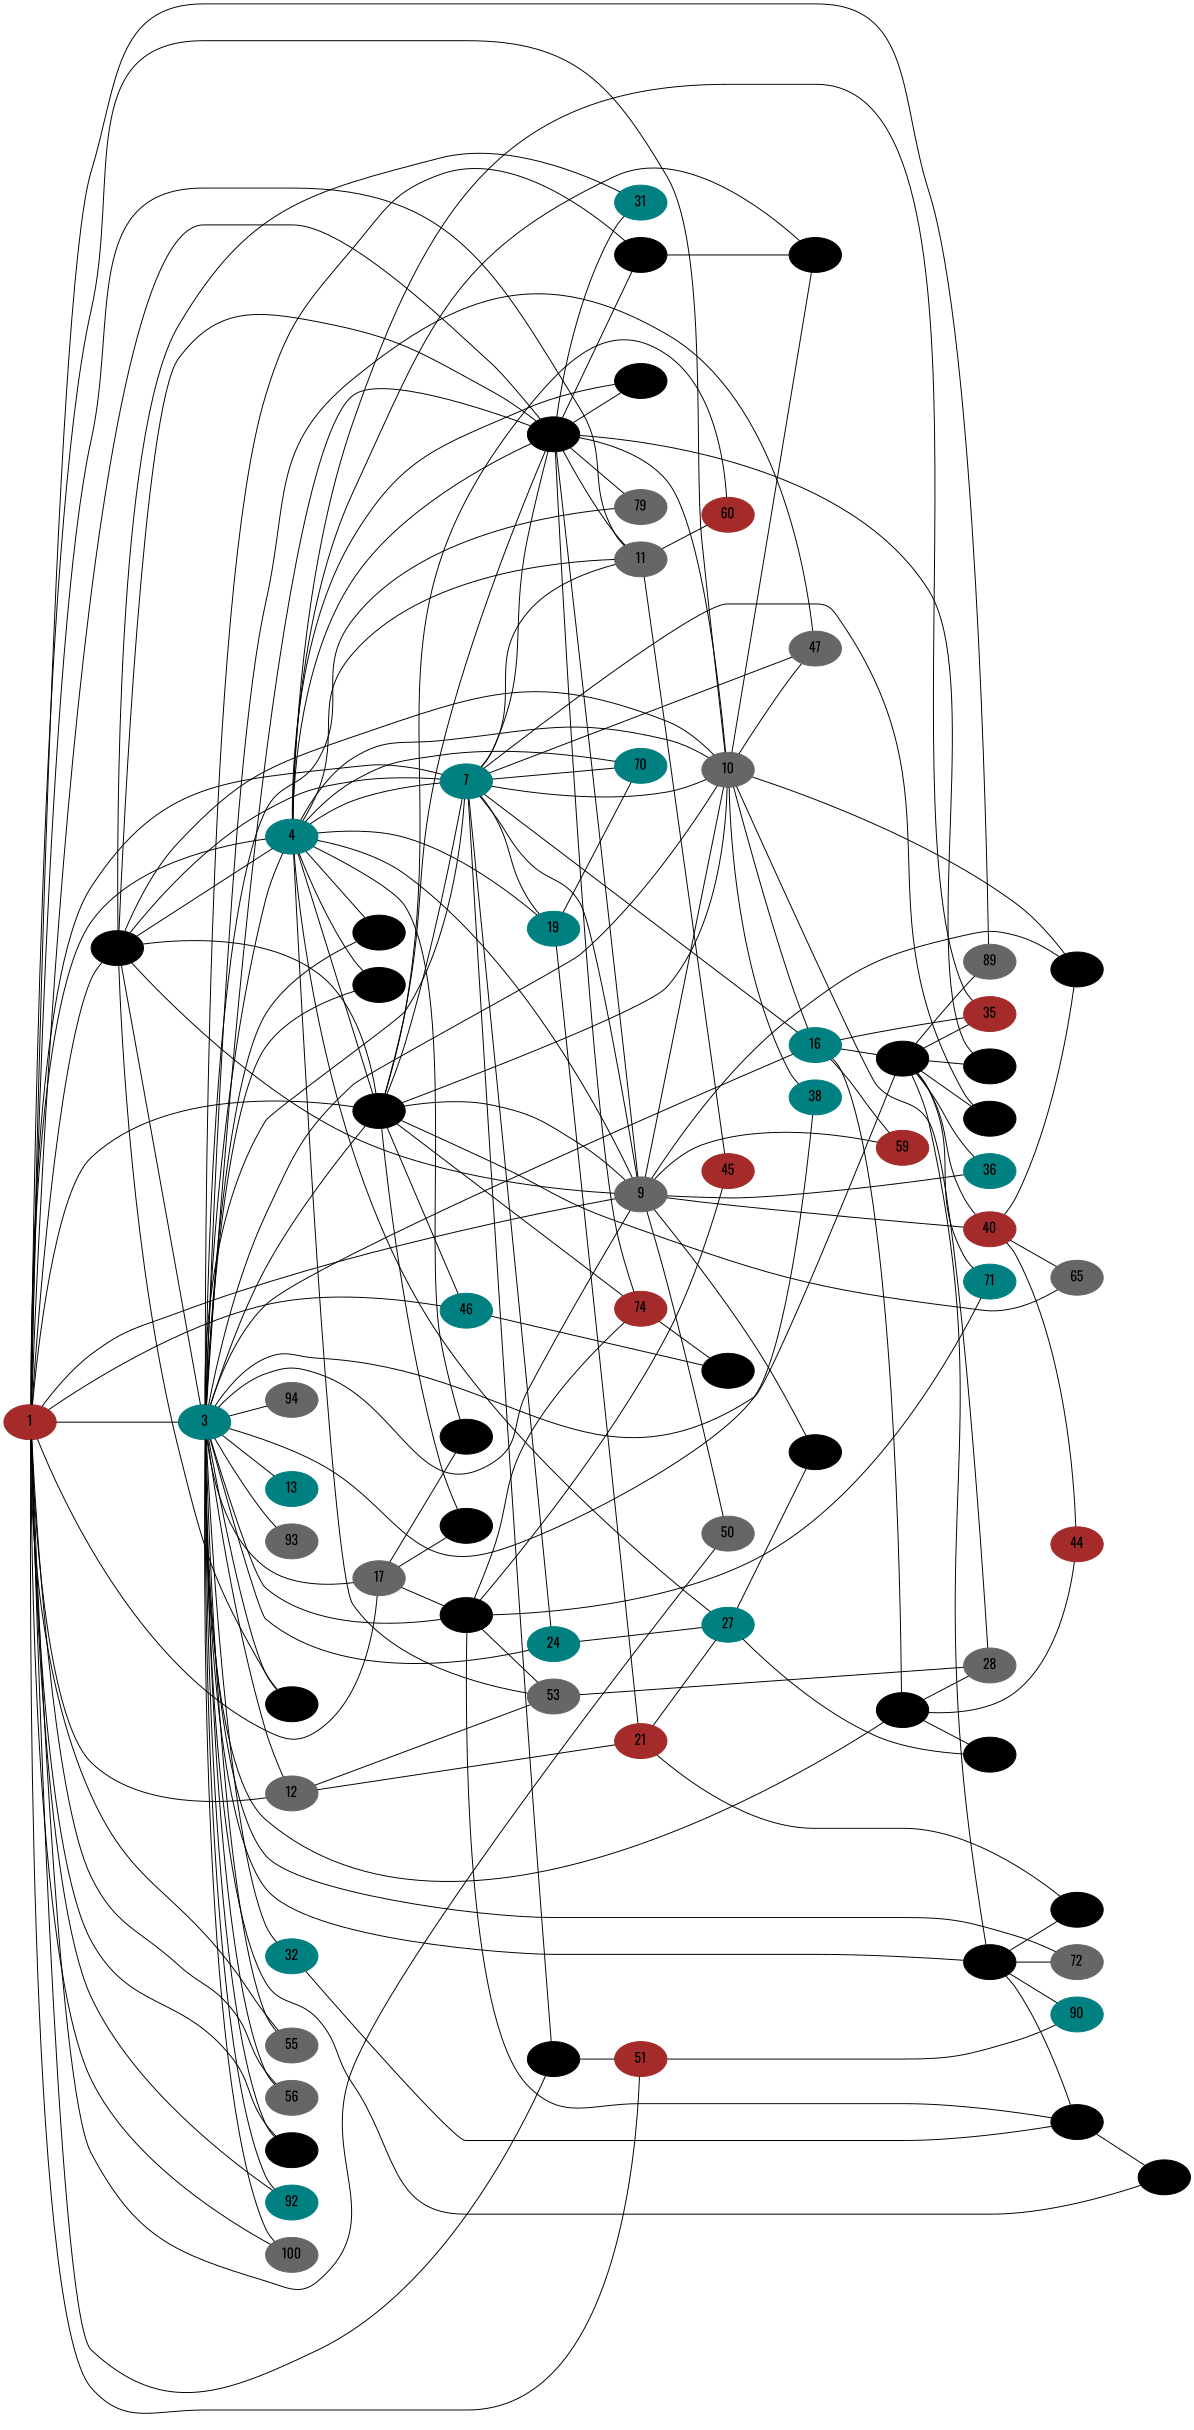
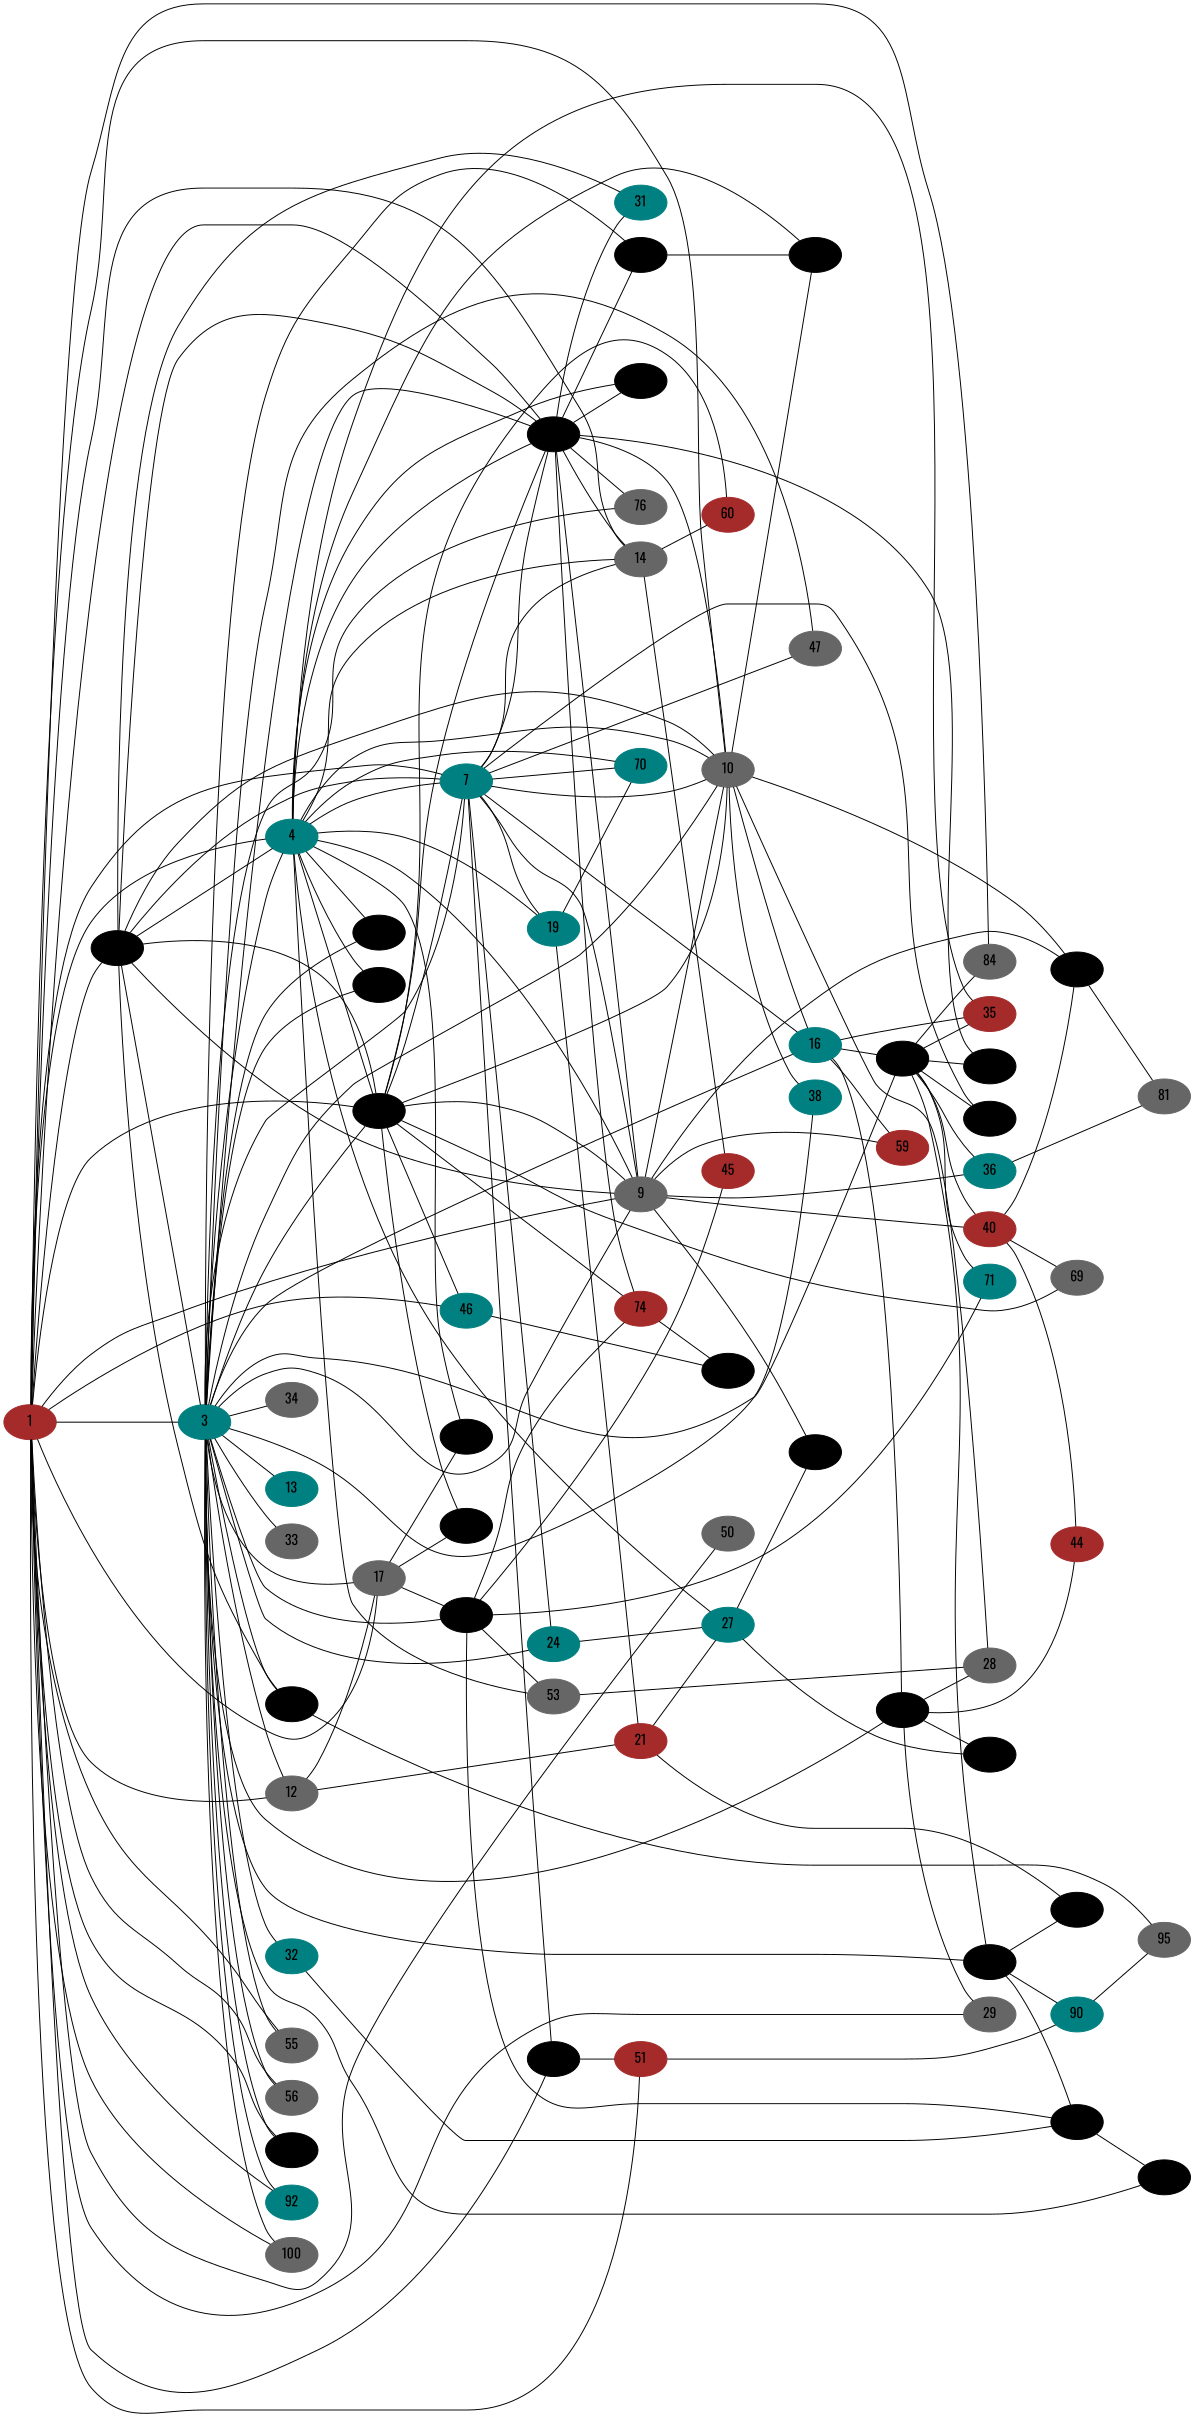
(641, 507) -> (641, 507)
(641, 559) -> (641, 559)
(769, 708) -> none
(990, 962) -> (990, 962)
none -> (1164, 1096)
(1077, 1278) -> (1077, 1278)
(689, 1371) -> none
(292, 1400) -> (292, 1400)
(292, 1541) -> (292, 1541)
(423, 1745) -> (360, 1653)
none -> (1164, 1940)
(1077, 1962) -> none
none -> (990, 2014)
